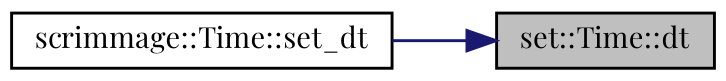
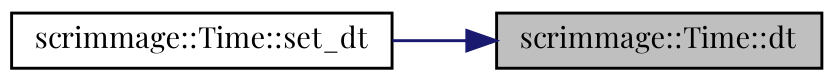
(606, 41) -> (659, 41)
